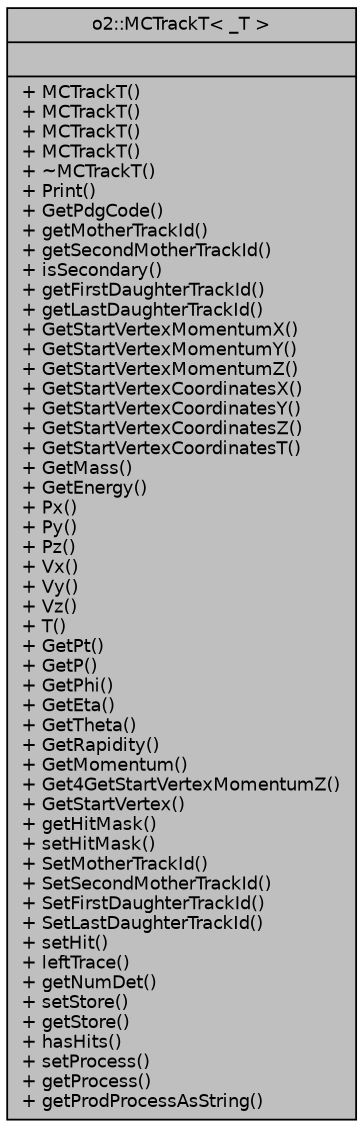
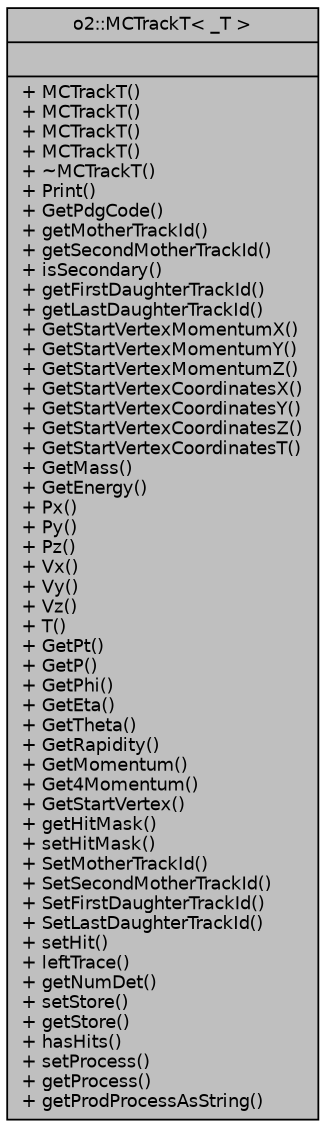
(182, 785) -> (111, 785)
